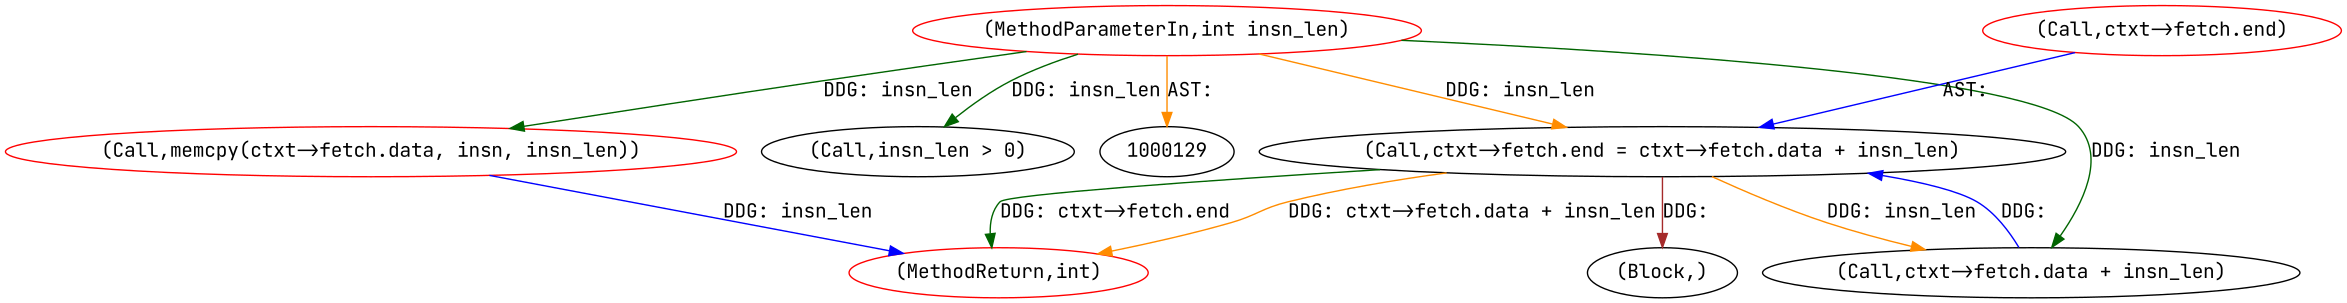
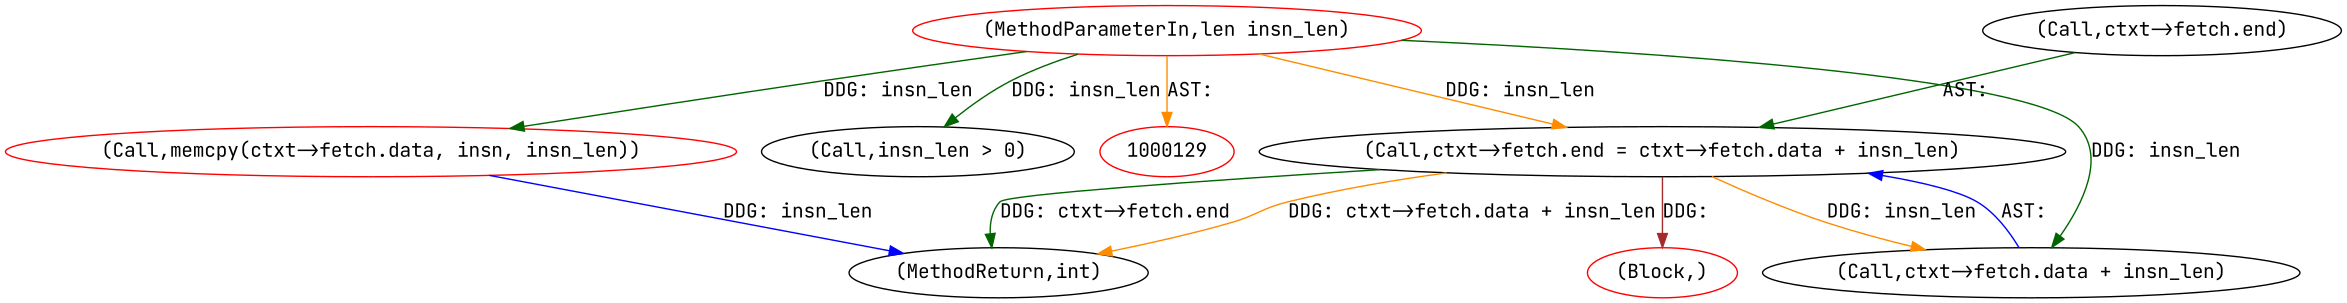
(1167, 31) -> (1167, 31)
(2162, 31) -> (2162, 31)
(1917, 90) -> (1917, 90)
(1167, 152) -> (1167, 152)
(2030, 212) -> (2030, 212)
(999, 273) -> (999, 273)
(1662, 273) -> (1662, 273)
